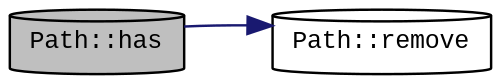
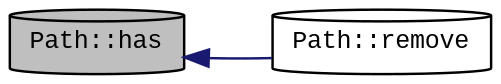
(216, 26) -> (241, 58)
